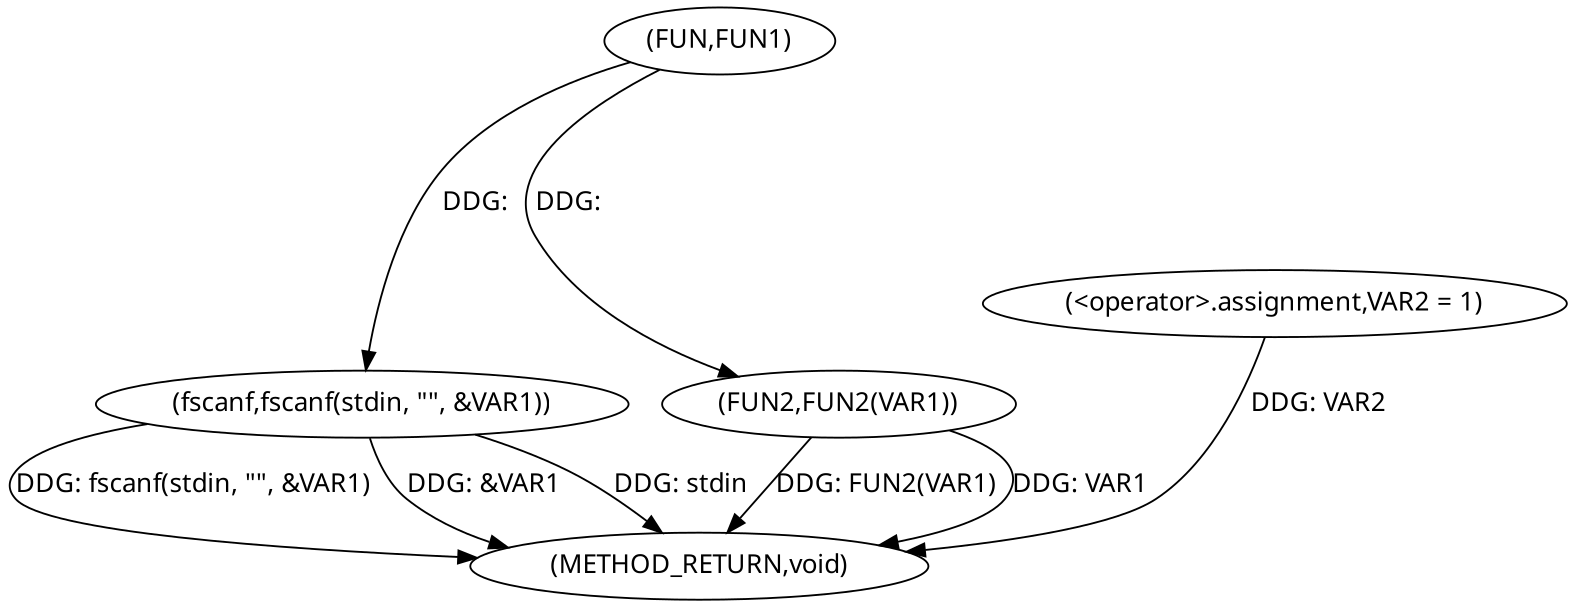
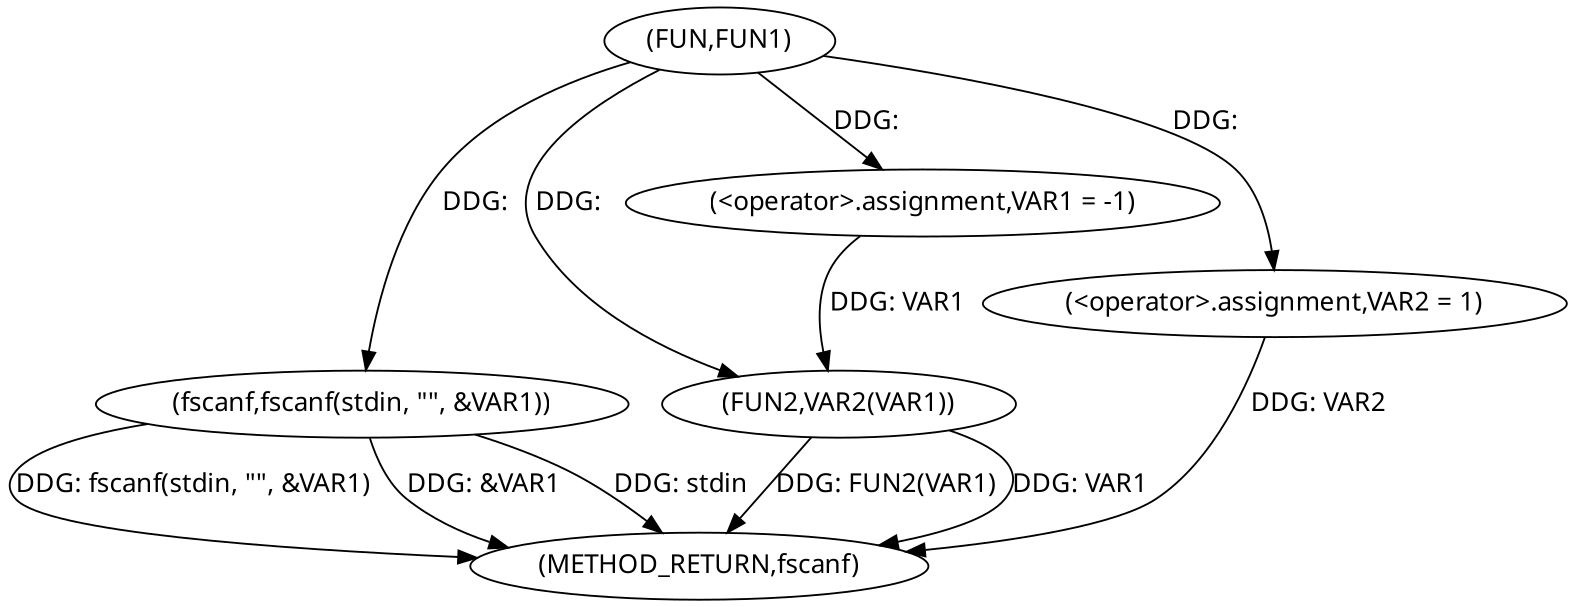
none -> (1079, 105)
none -> (923, 203)
(839, 404) -> (839, 404)
(699, 566) -> (699, 566)
